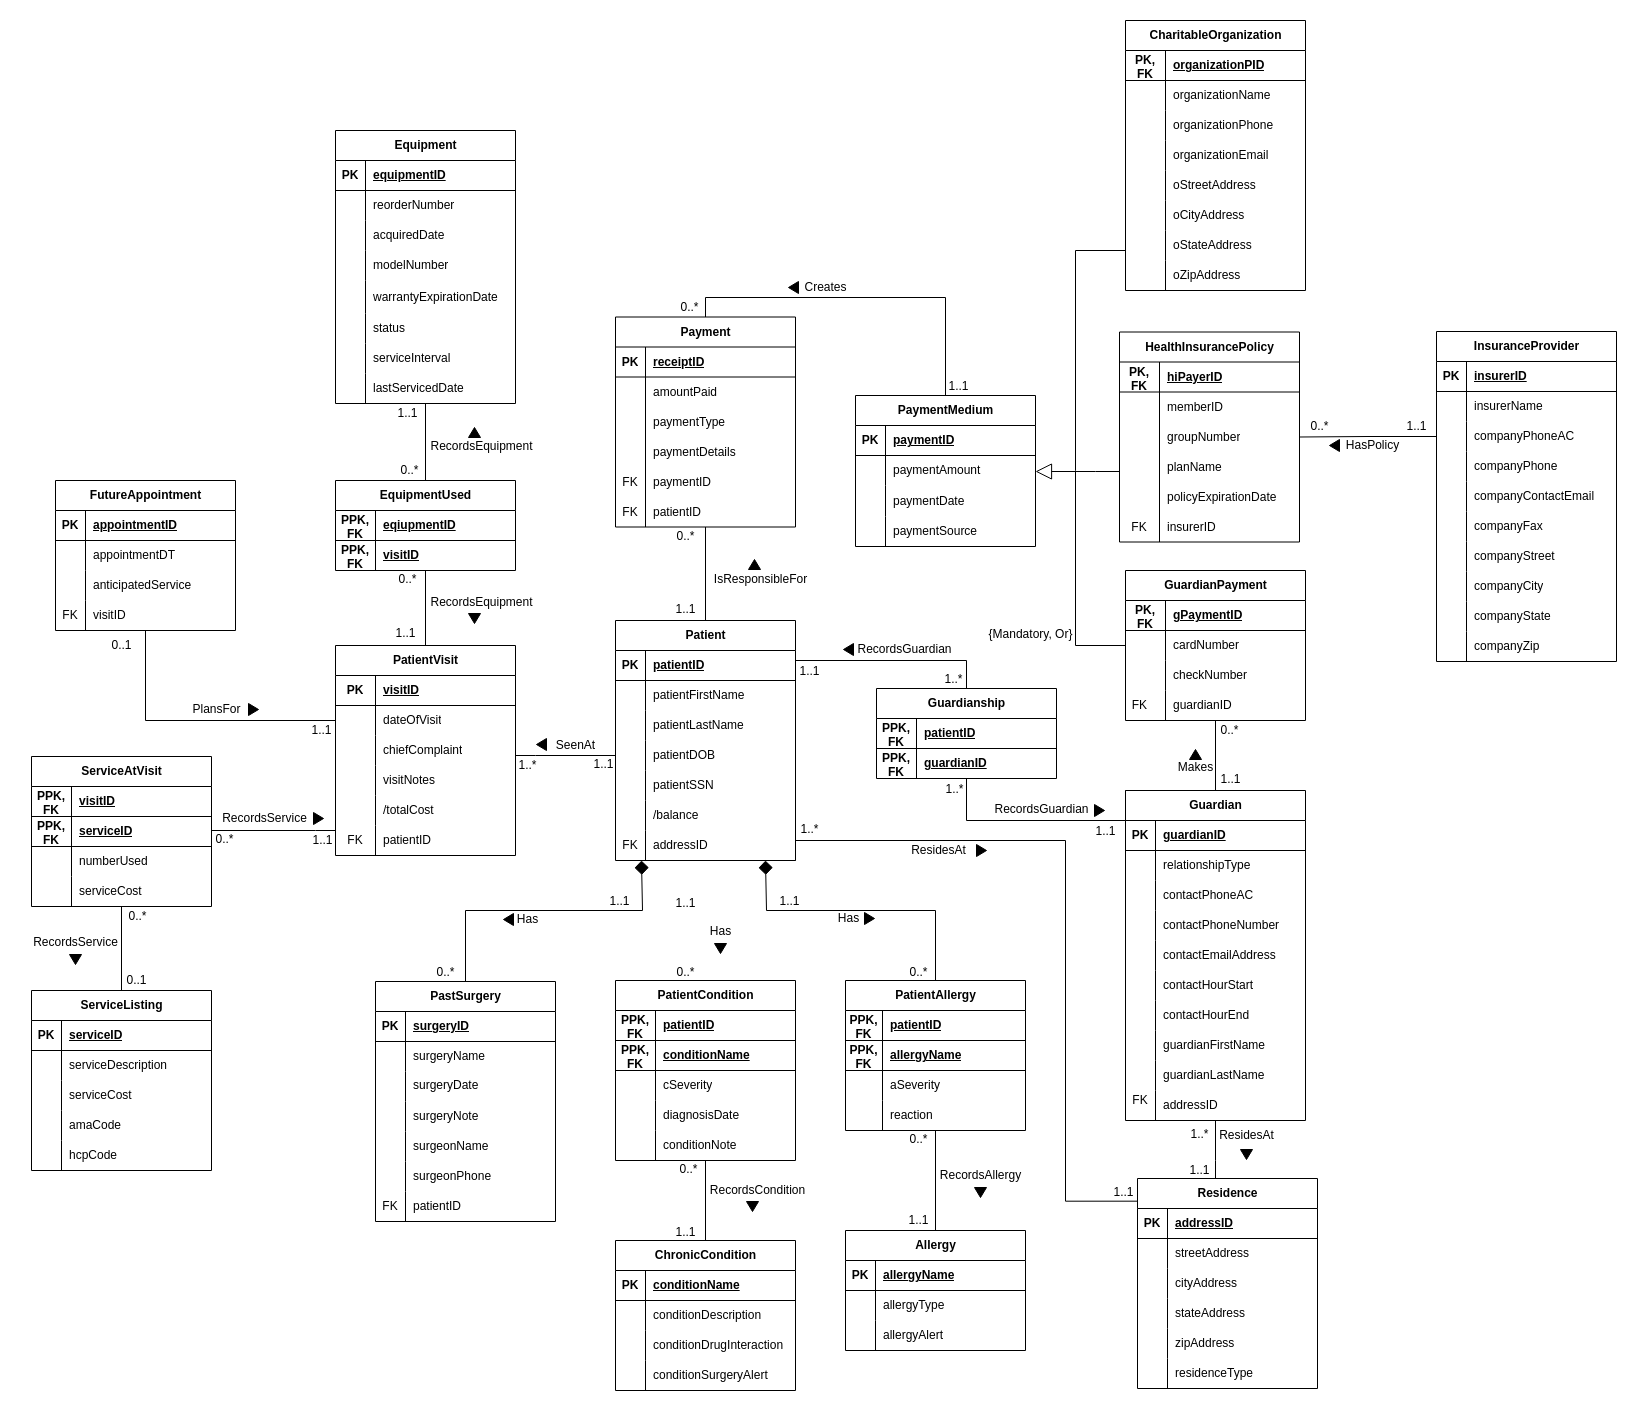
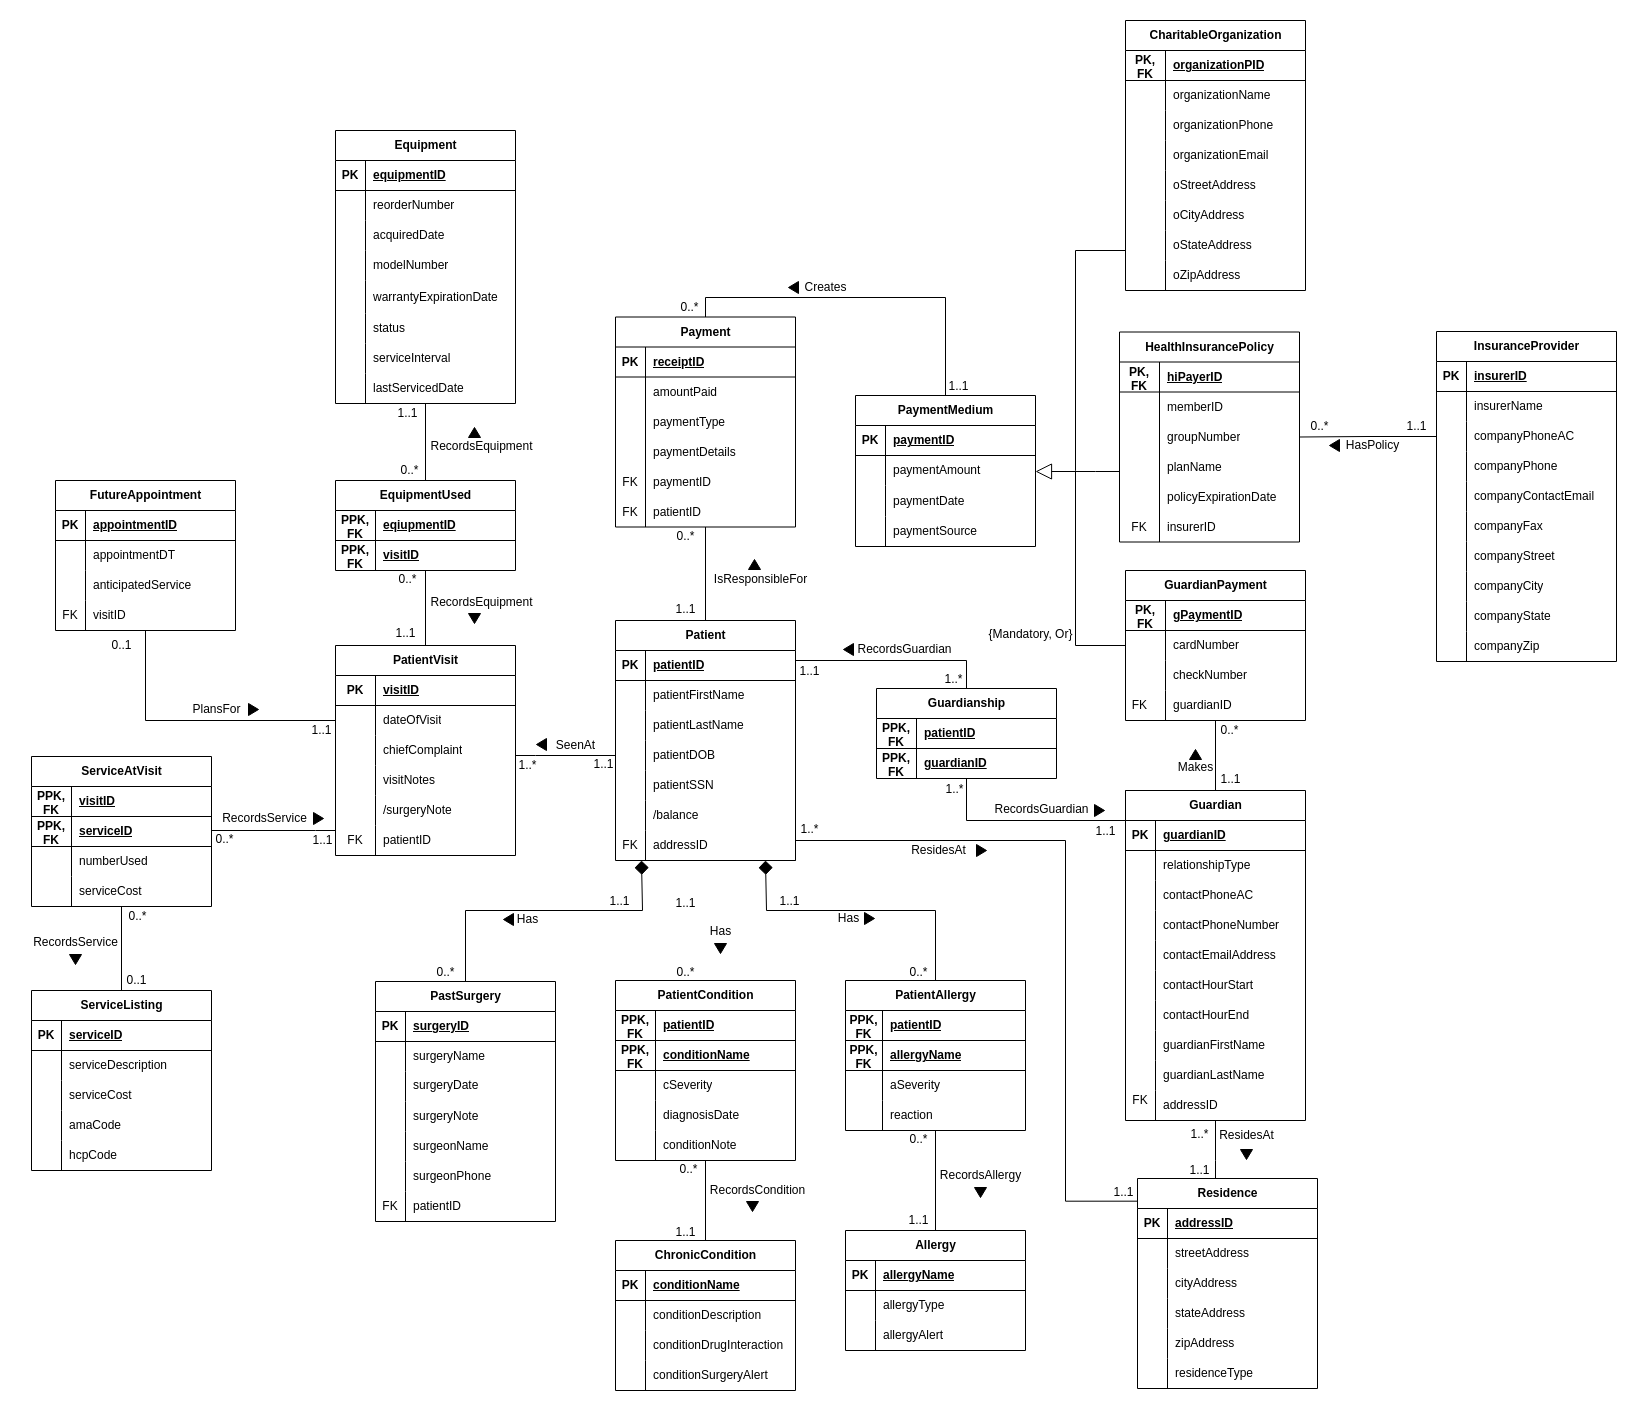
(416, 811) -> (424, 811)
